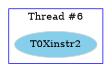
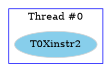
(56, 17) -> (56, 17)
